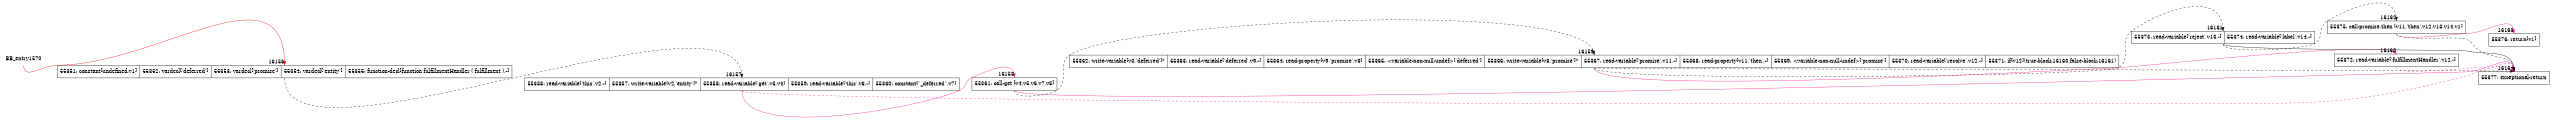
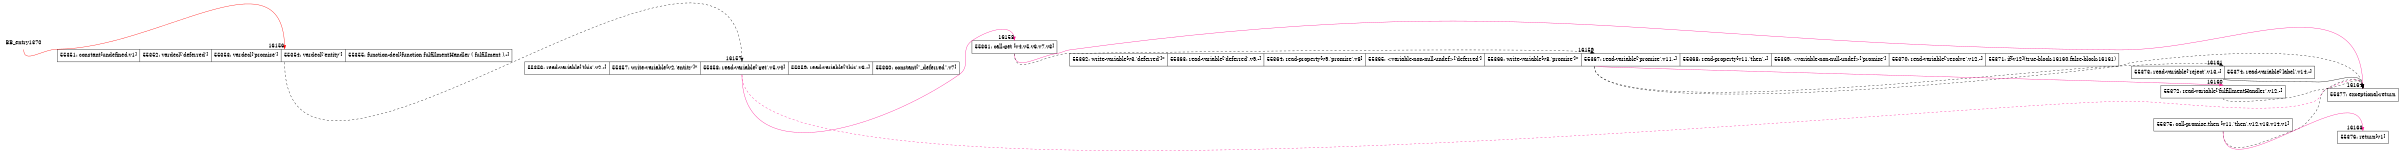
(2319, 39) -> none
(24, 59) -> (24, 43)
(2462, 69) -> (2294, 97)
